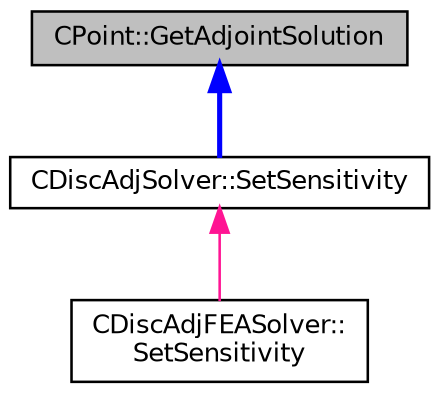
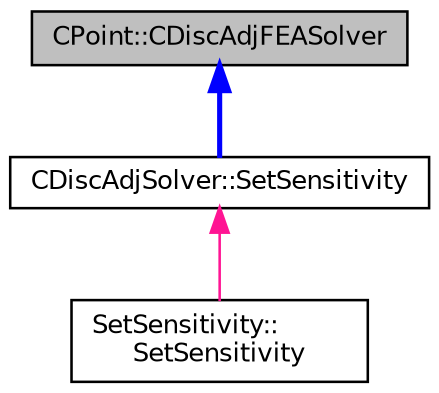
(220, 38) -> (220, 38)
(220, 341) -> (220, 341)
